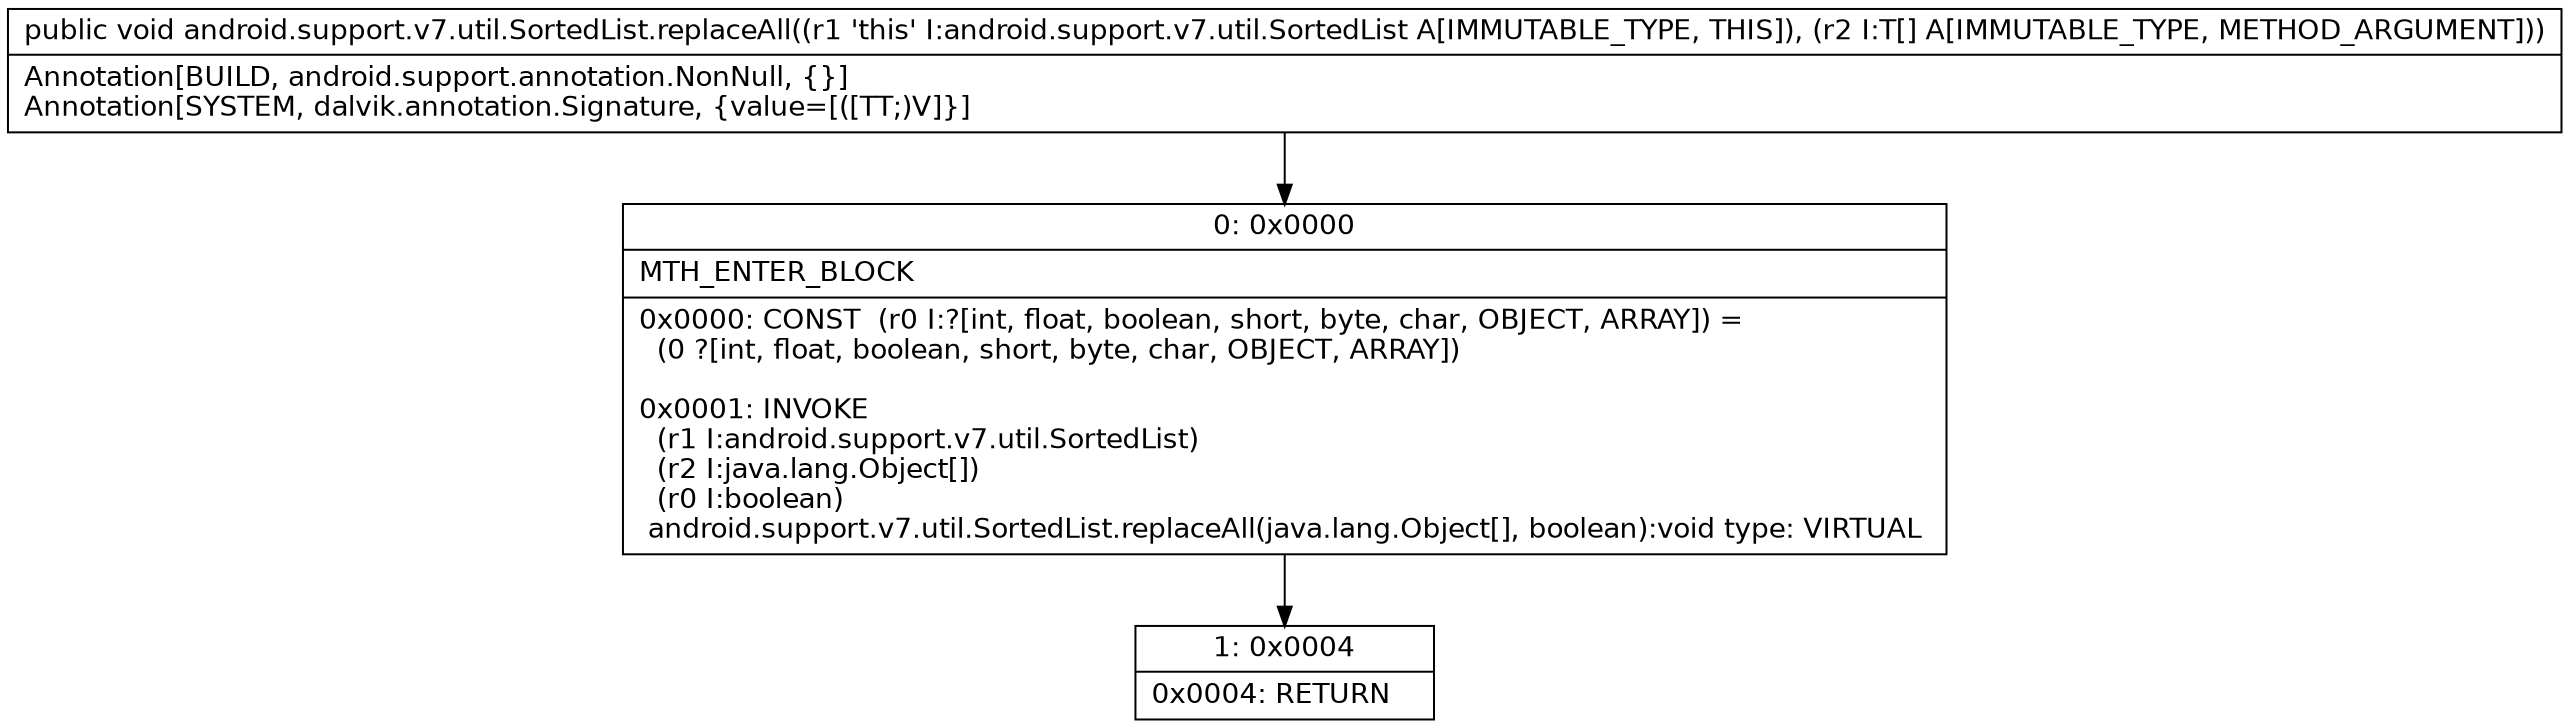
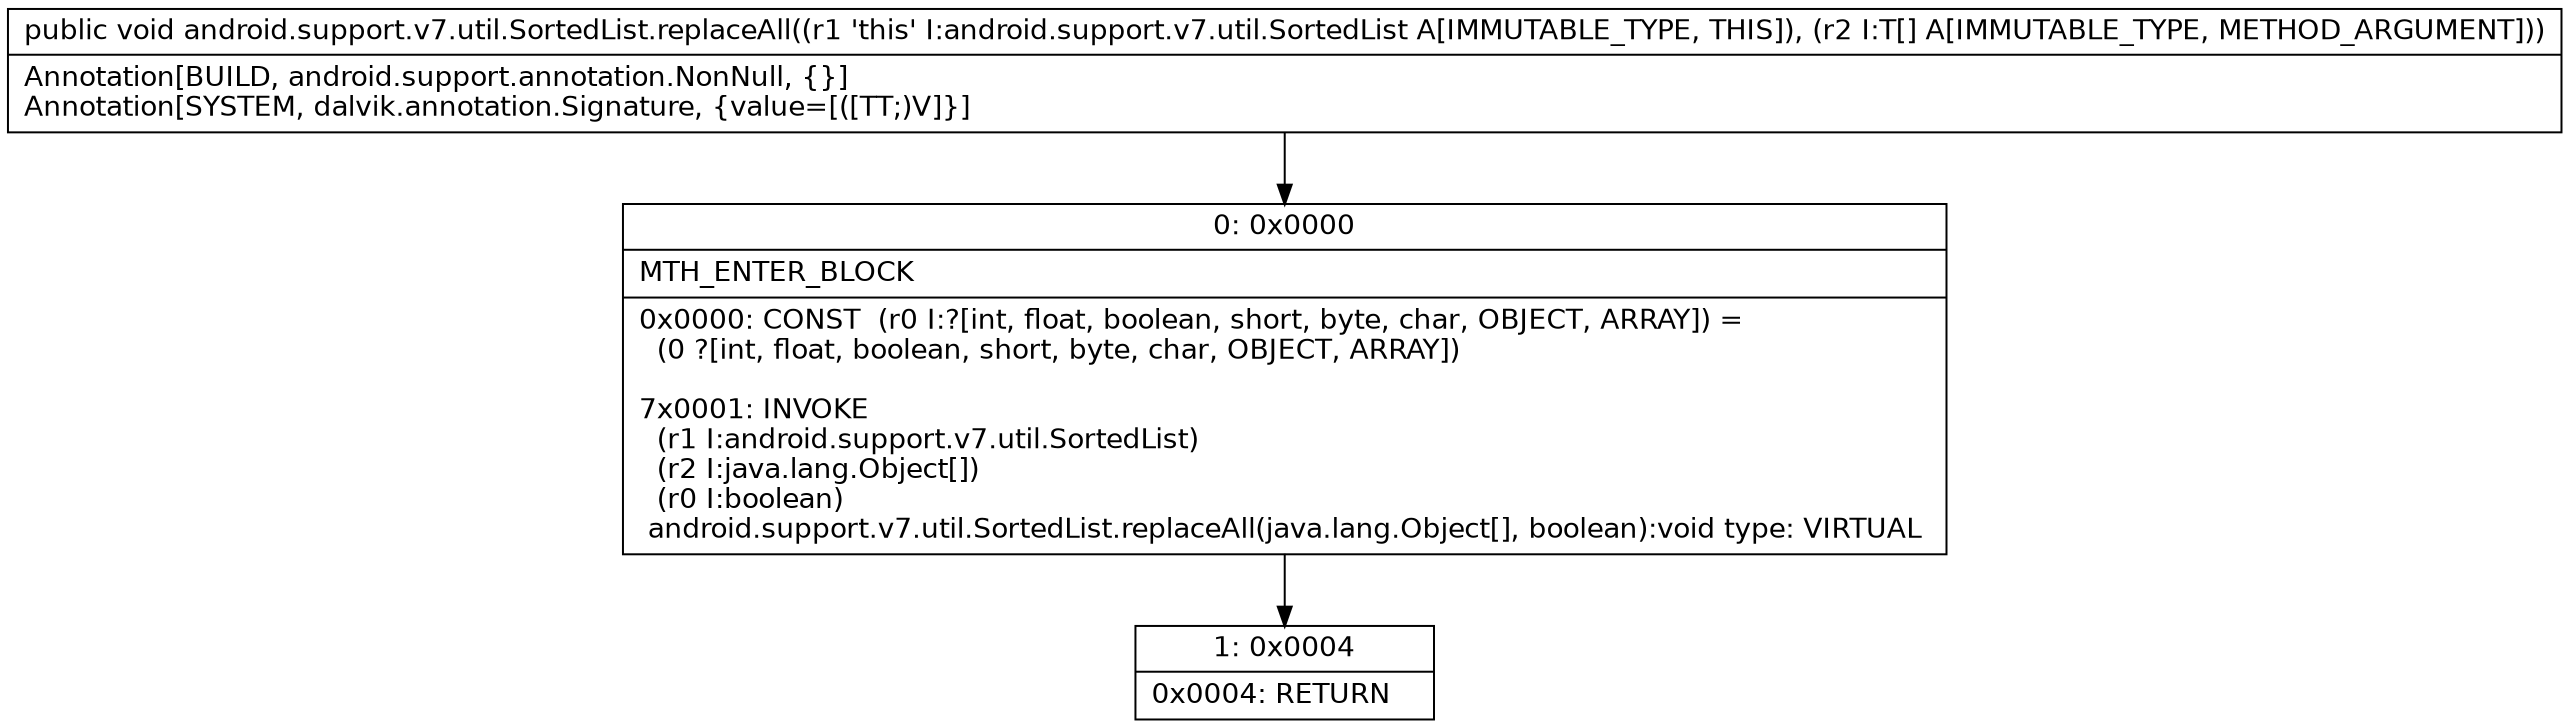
(763, 410) -> (763, 410)
